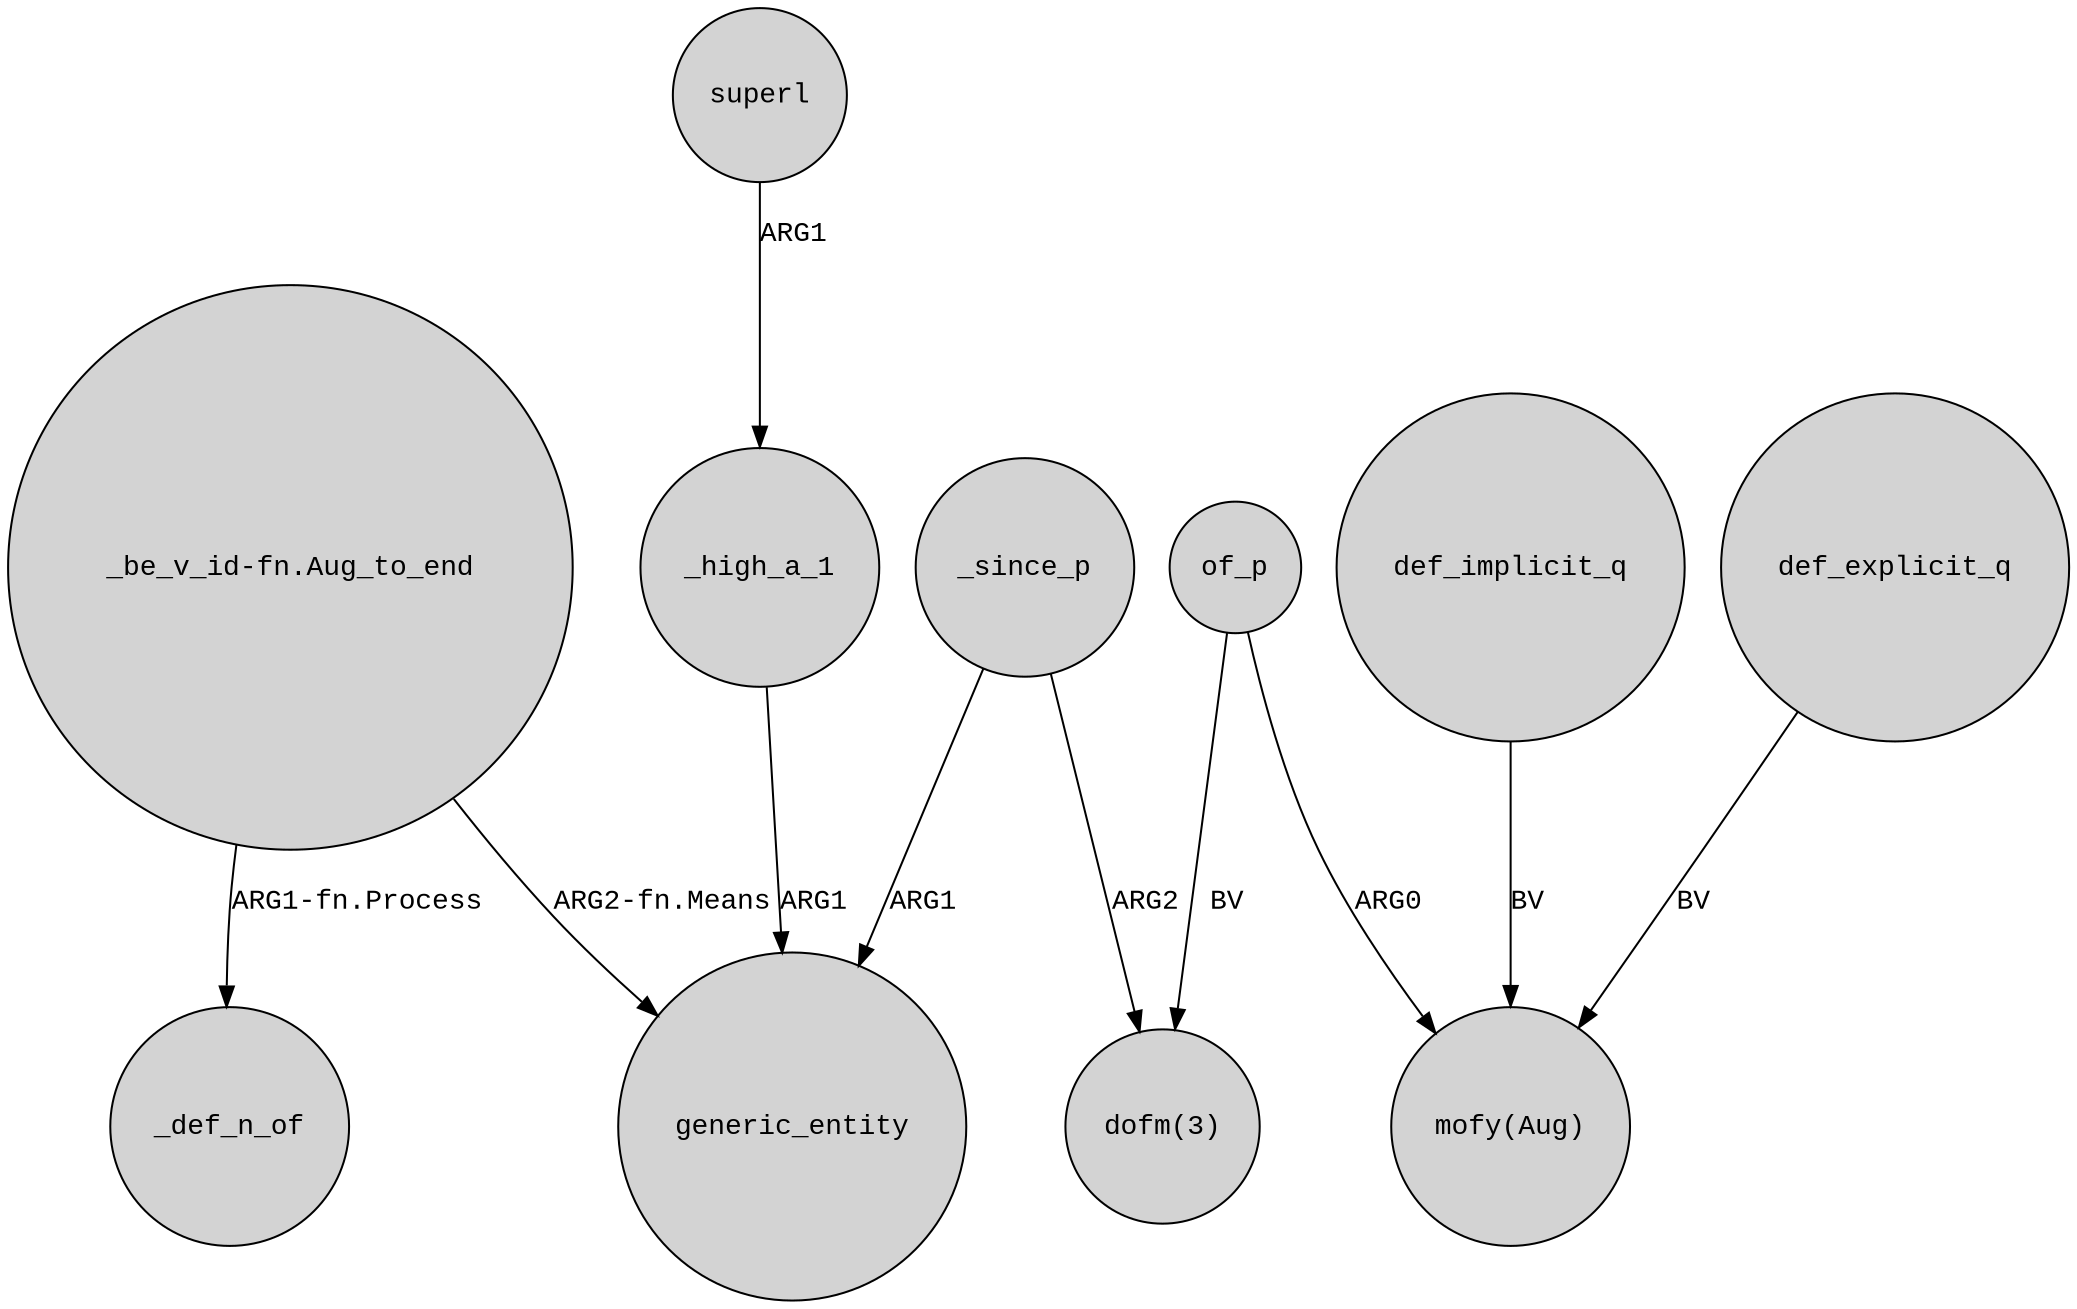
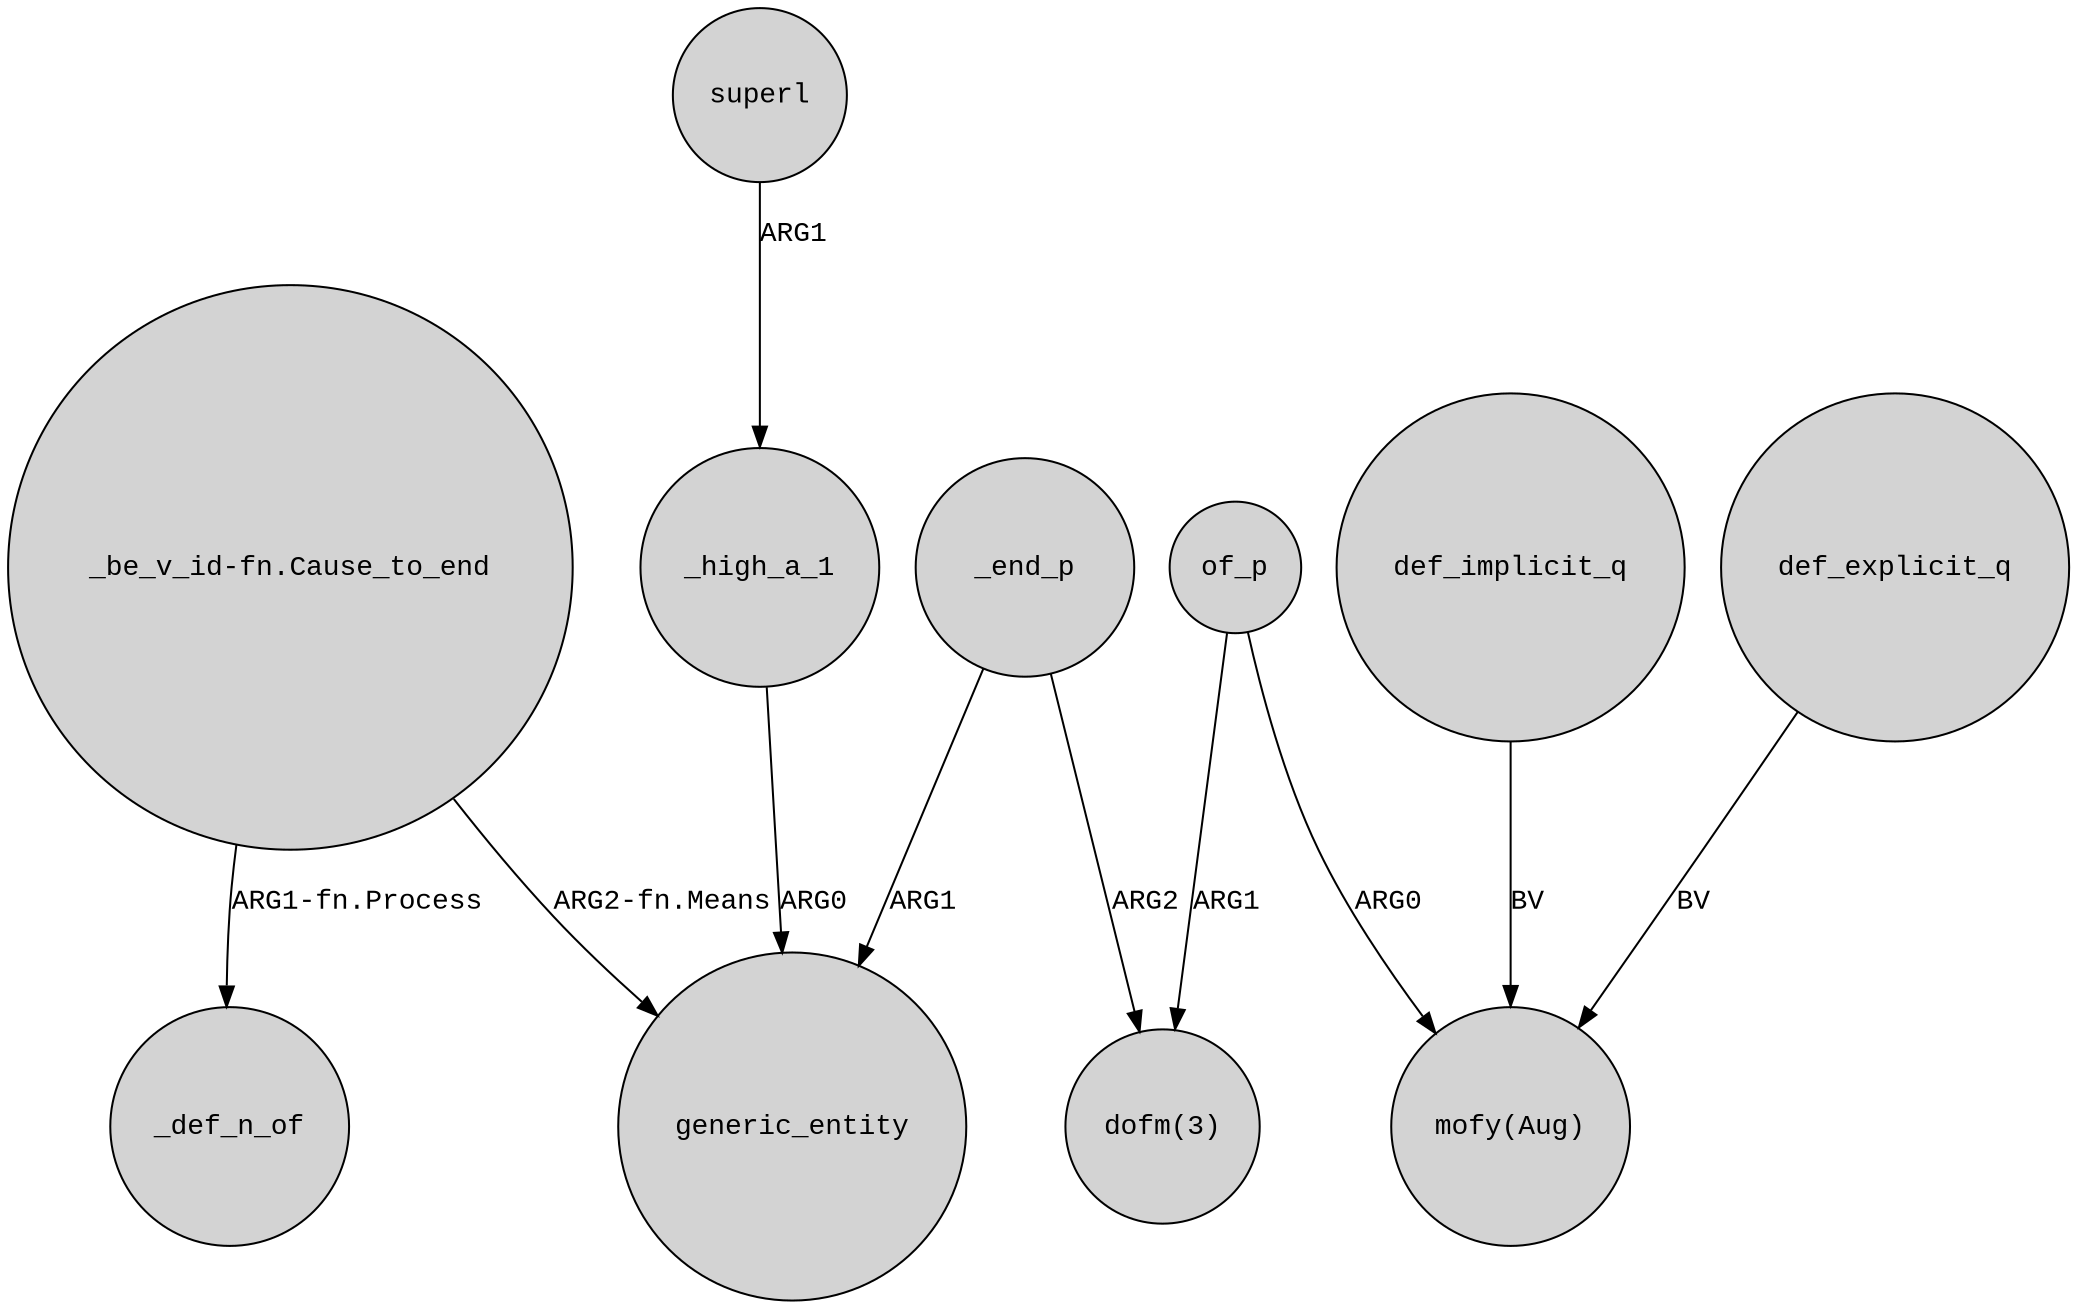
(290, 567) -> (290, 567)
(1025, 567) -> (1025, 567)
(815, 901) -> (815, 901)
(1227, 901) -> (1227, 901)
